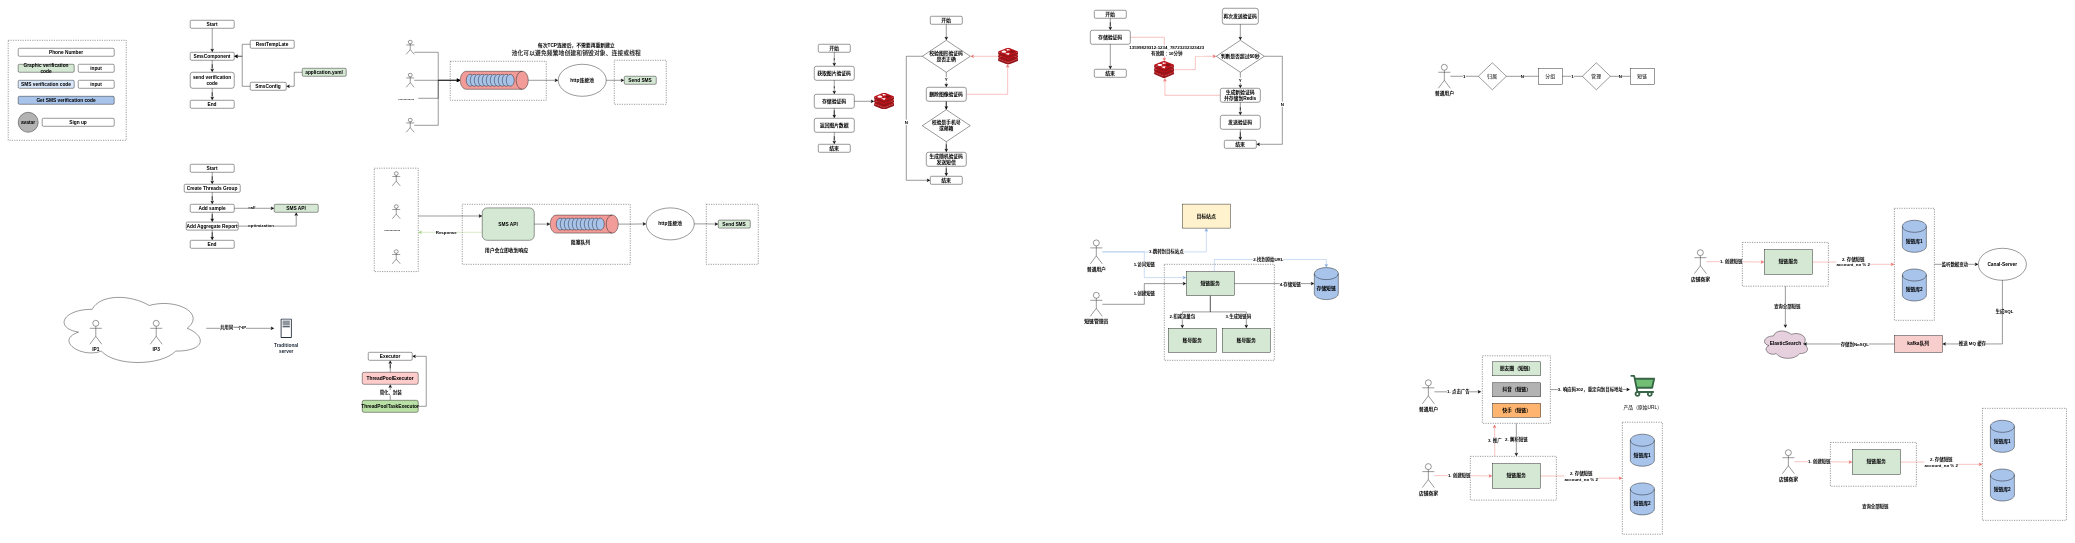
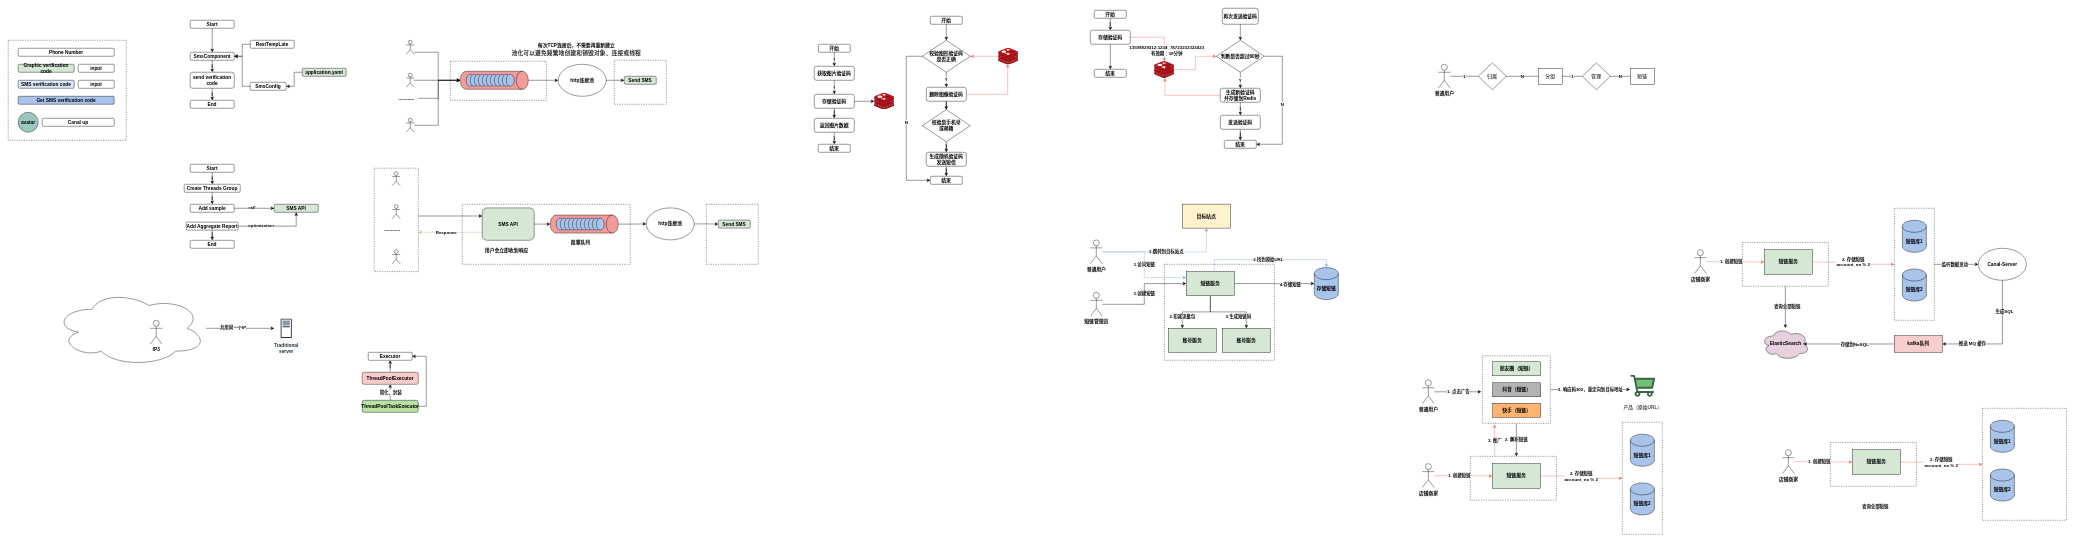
(28, 122) -> (28, 122)
(78, 122) -> (78, 122)
(212, 219) -> none
(96, 332) -> none
